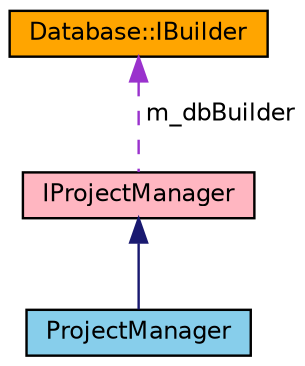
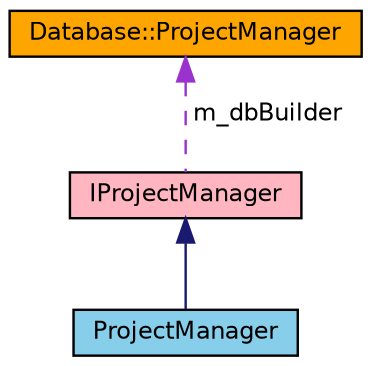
(139, 34) -> (186, 34)
